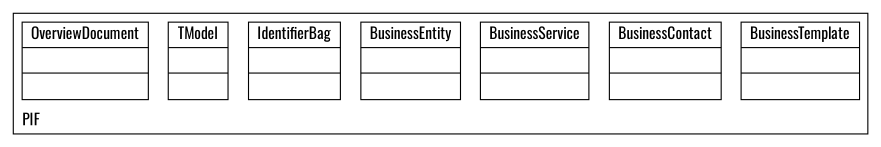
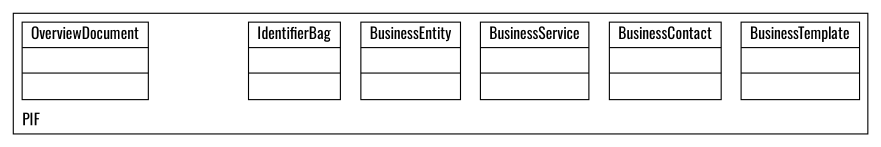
(198, 61) -> none
